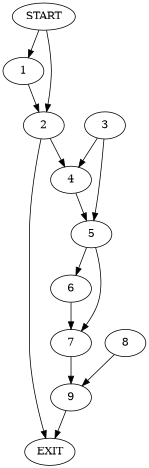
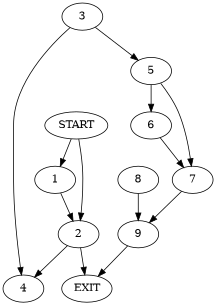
(80, 203) -> none
